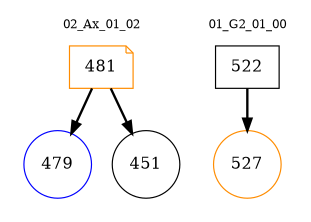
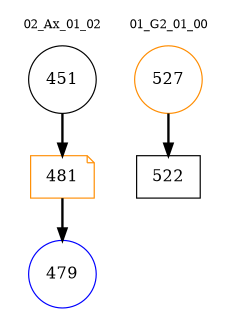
(247, 103) -> (168, 128)
(119, 105) -> (62, 128)
